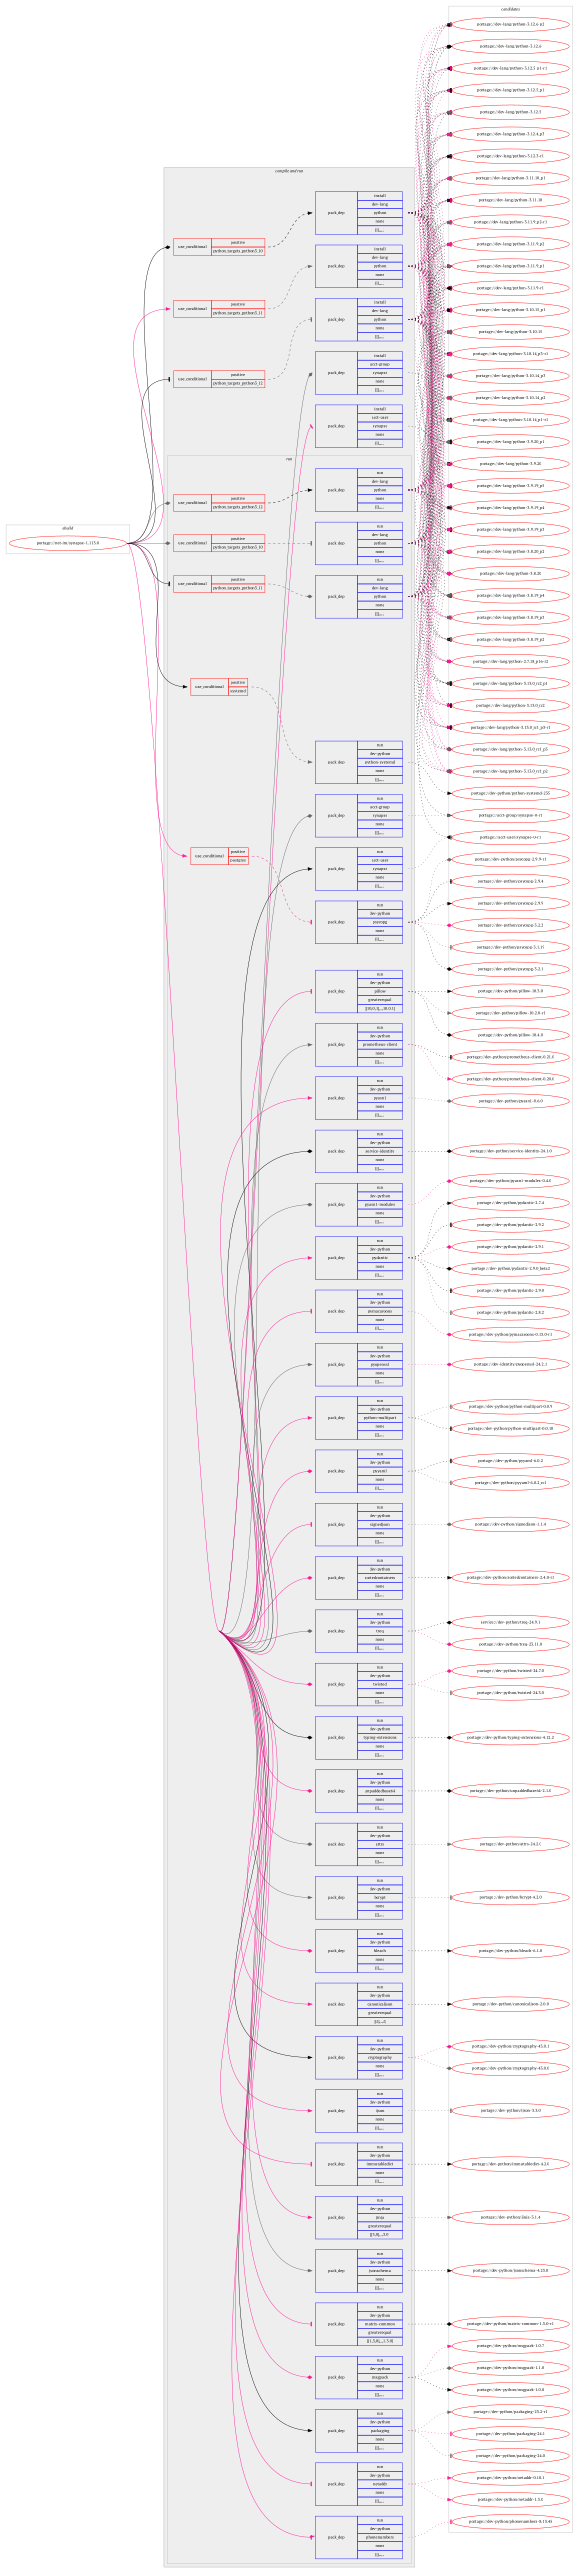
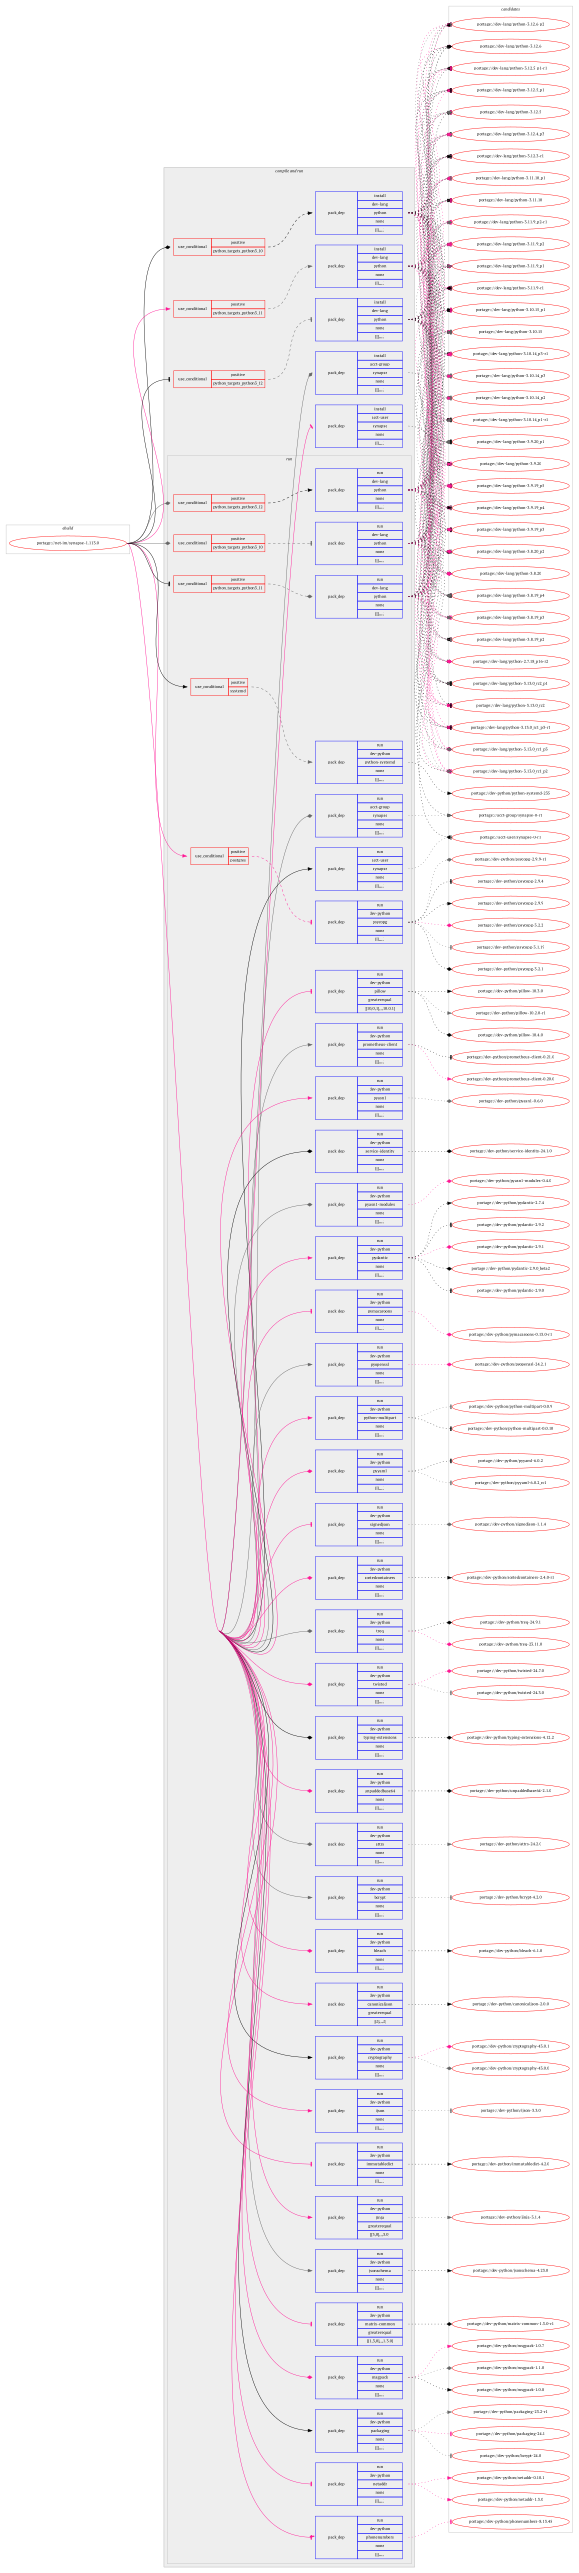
(511, 1313) -> none
(511, 1364) -> (511, 1364)
(511, 1622) -> (511, 1622)
(511, 2456) -> (511, 2456)
